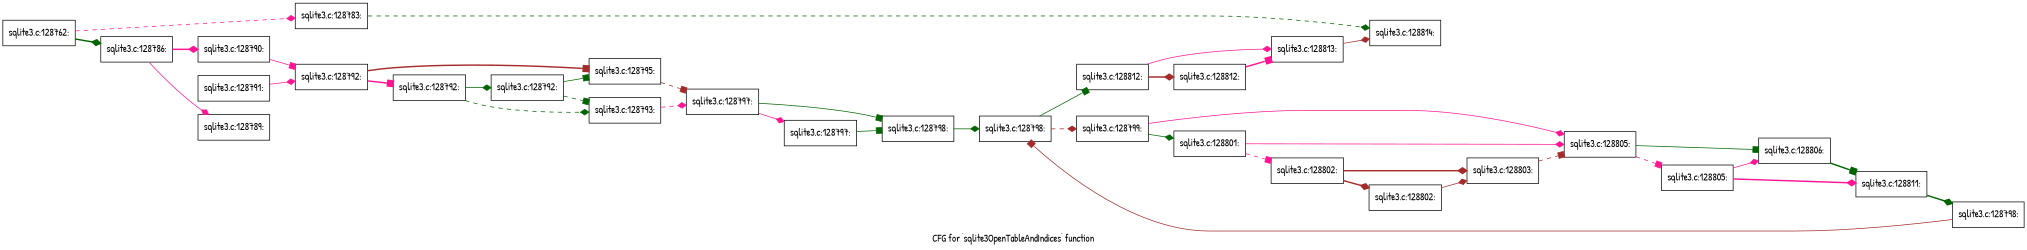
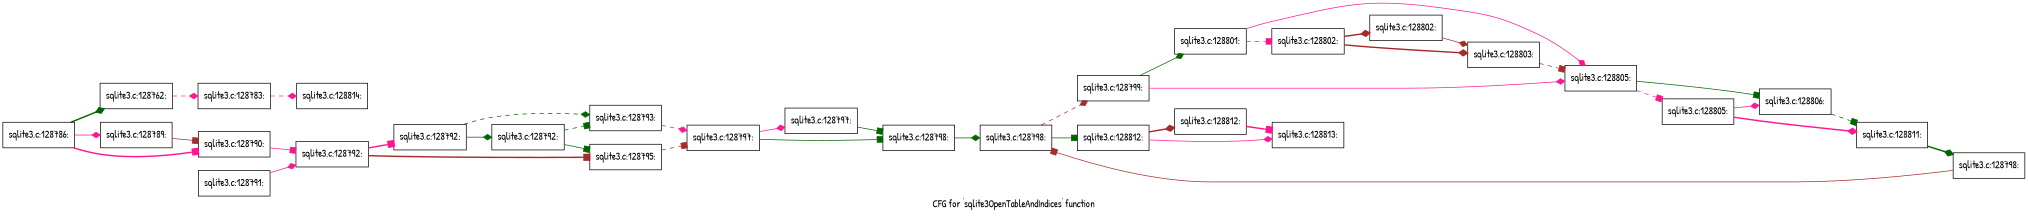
(865, 16) -> (279, 96)
(84, 40) -> (83, 117)
(1352, 42) -> none
(181, 49) -> (132, 157)
none -> (182, 139)
(1840, 166) -> (1840, 117)
